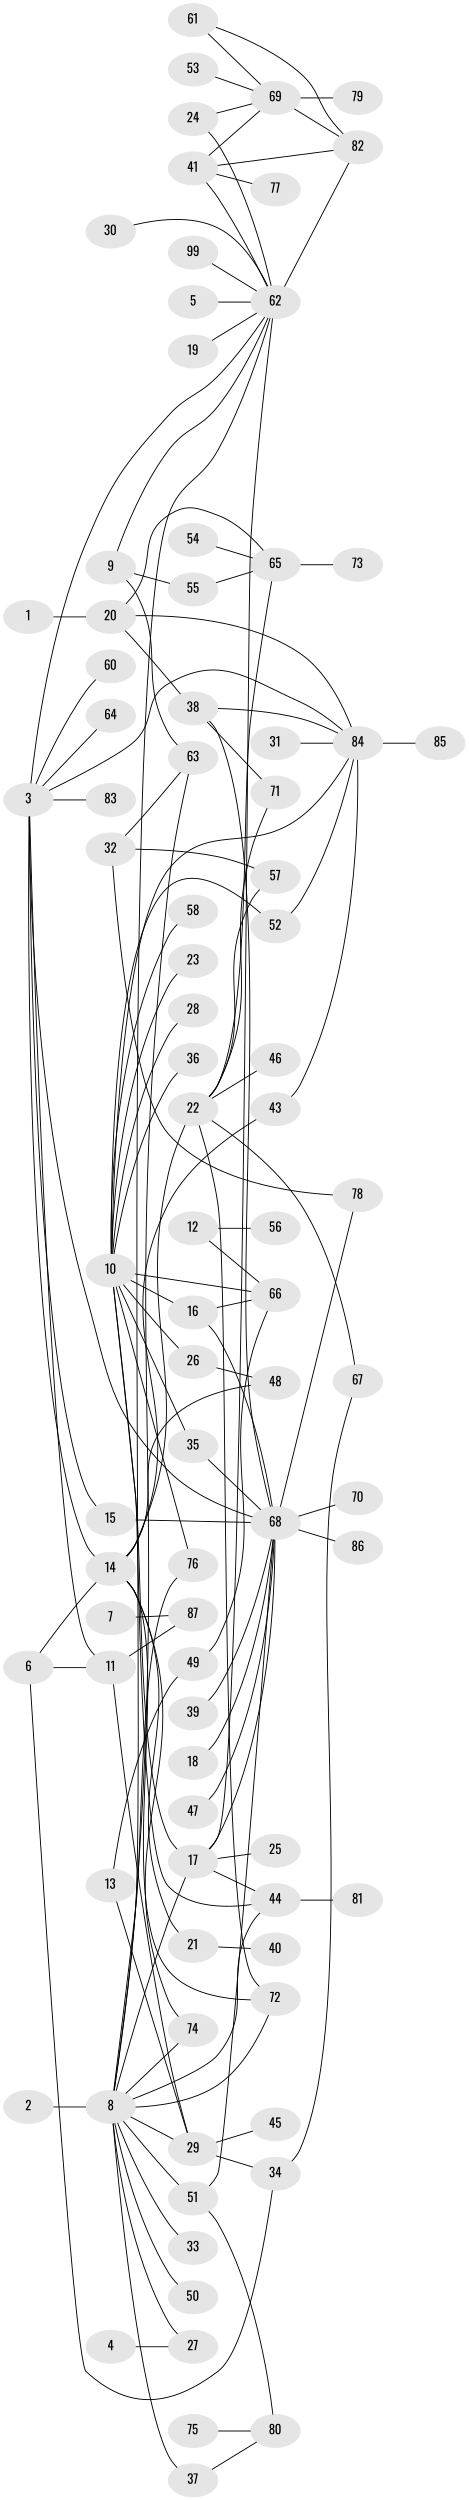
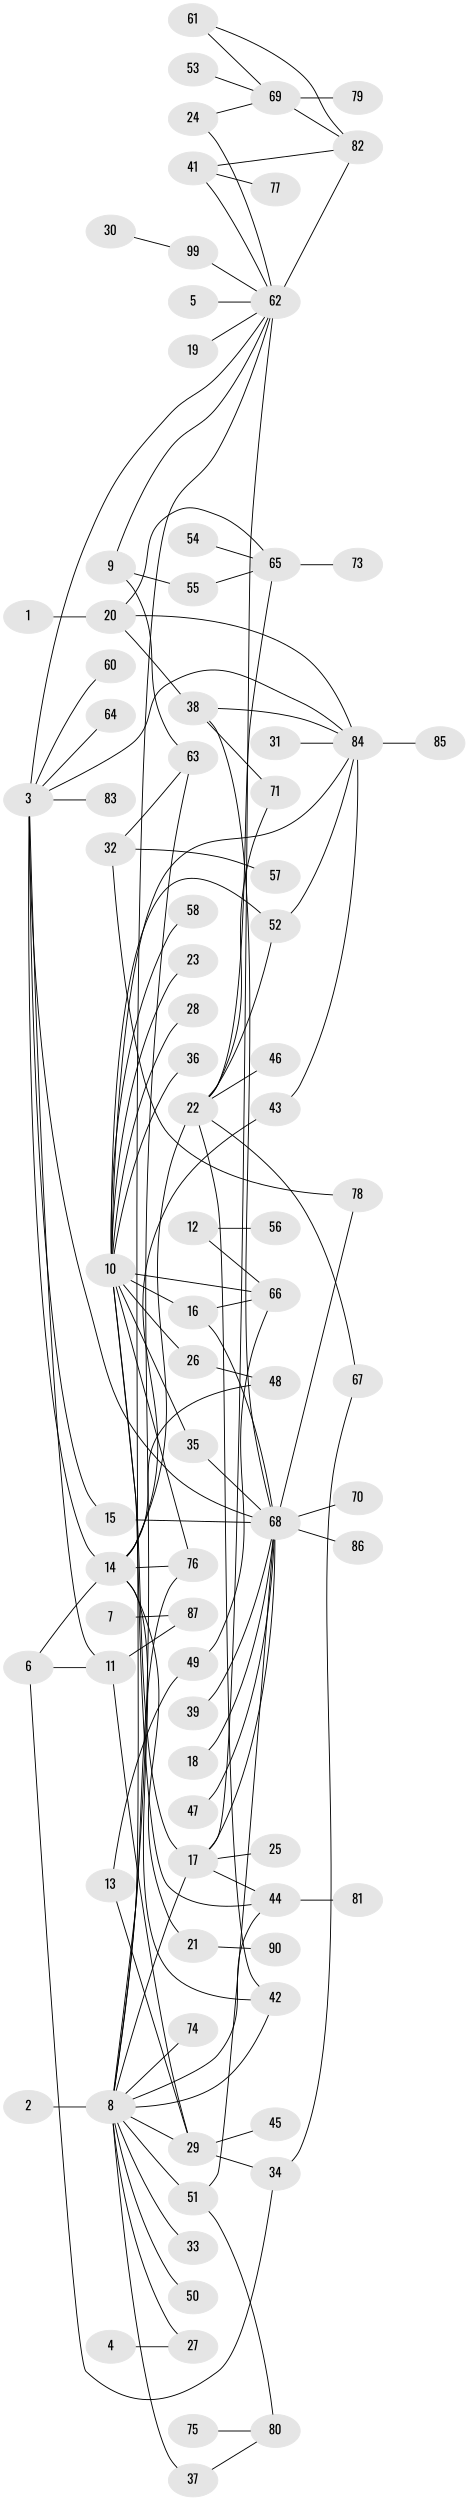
(234, 133) -> none
(214, 226) -> (152, 242)
(234, 966) -> (256, 999)
(159, 1765) -> (155, 1567)
(275, 1950) -> (275, 1950)
(275, 1999) -> (275, 1999)
